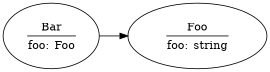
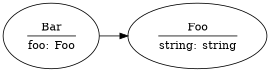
(178, 46) -> (178, 46)
